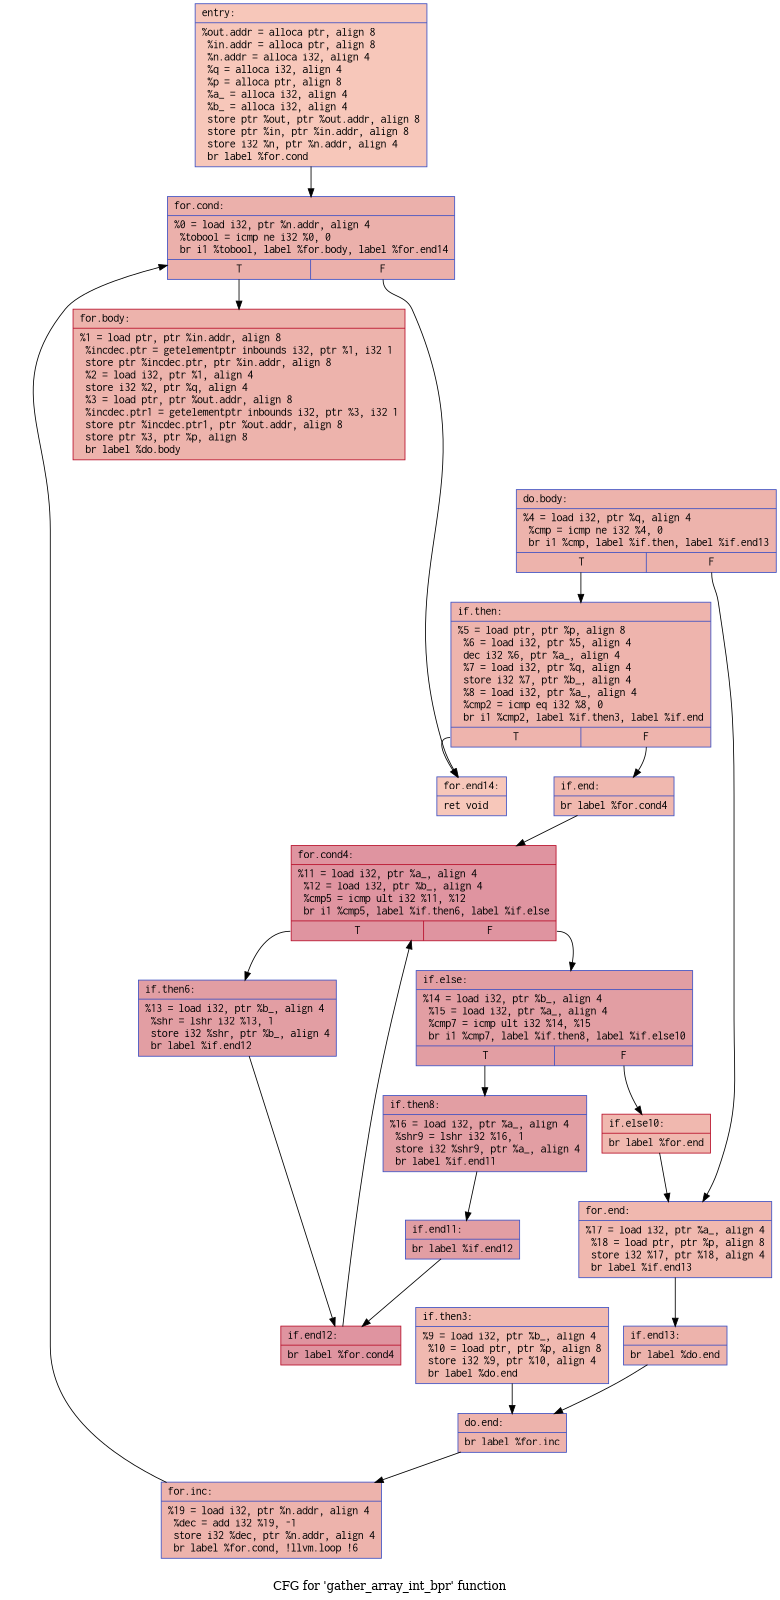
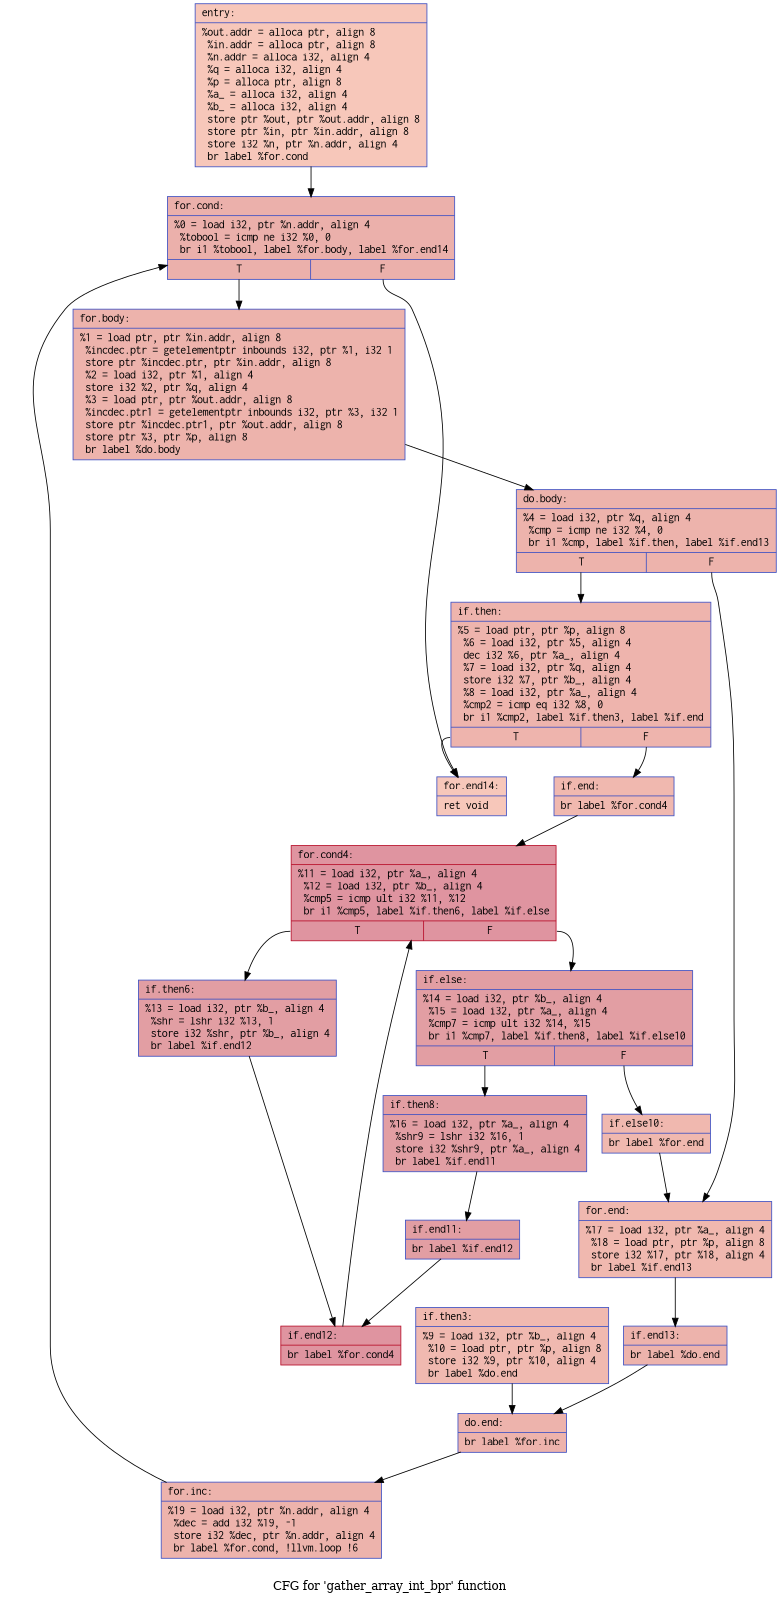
(239, 385) -> (239, 385)
none -> (465, 466)
(656, 1134) -> (656, 1134)
